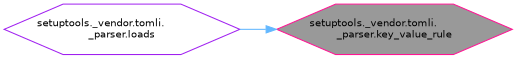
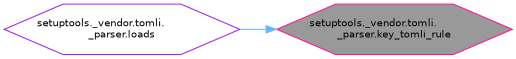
(394, 29) -> (394, 29)
